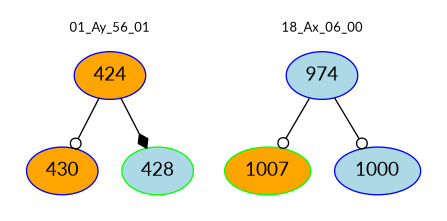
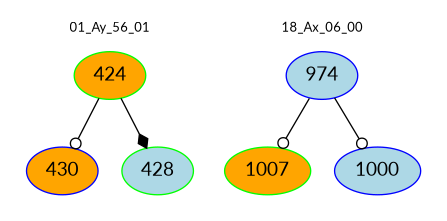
(110, 76) -> (110, 76)
